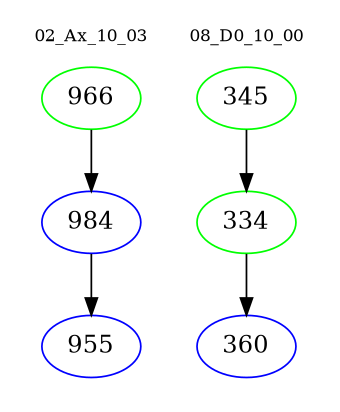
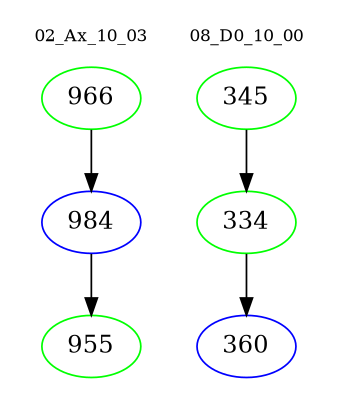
(91, 346) -> (91, 346)
